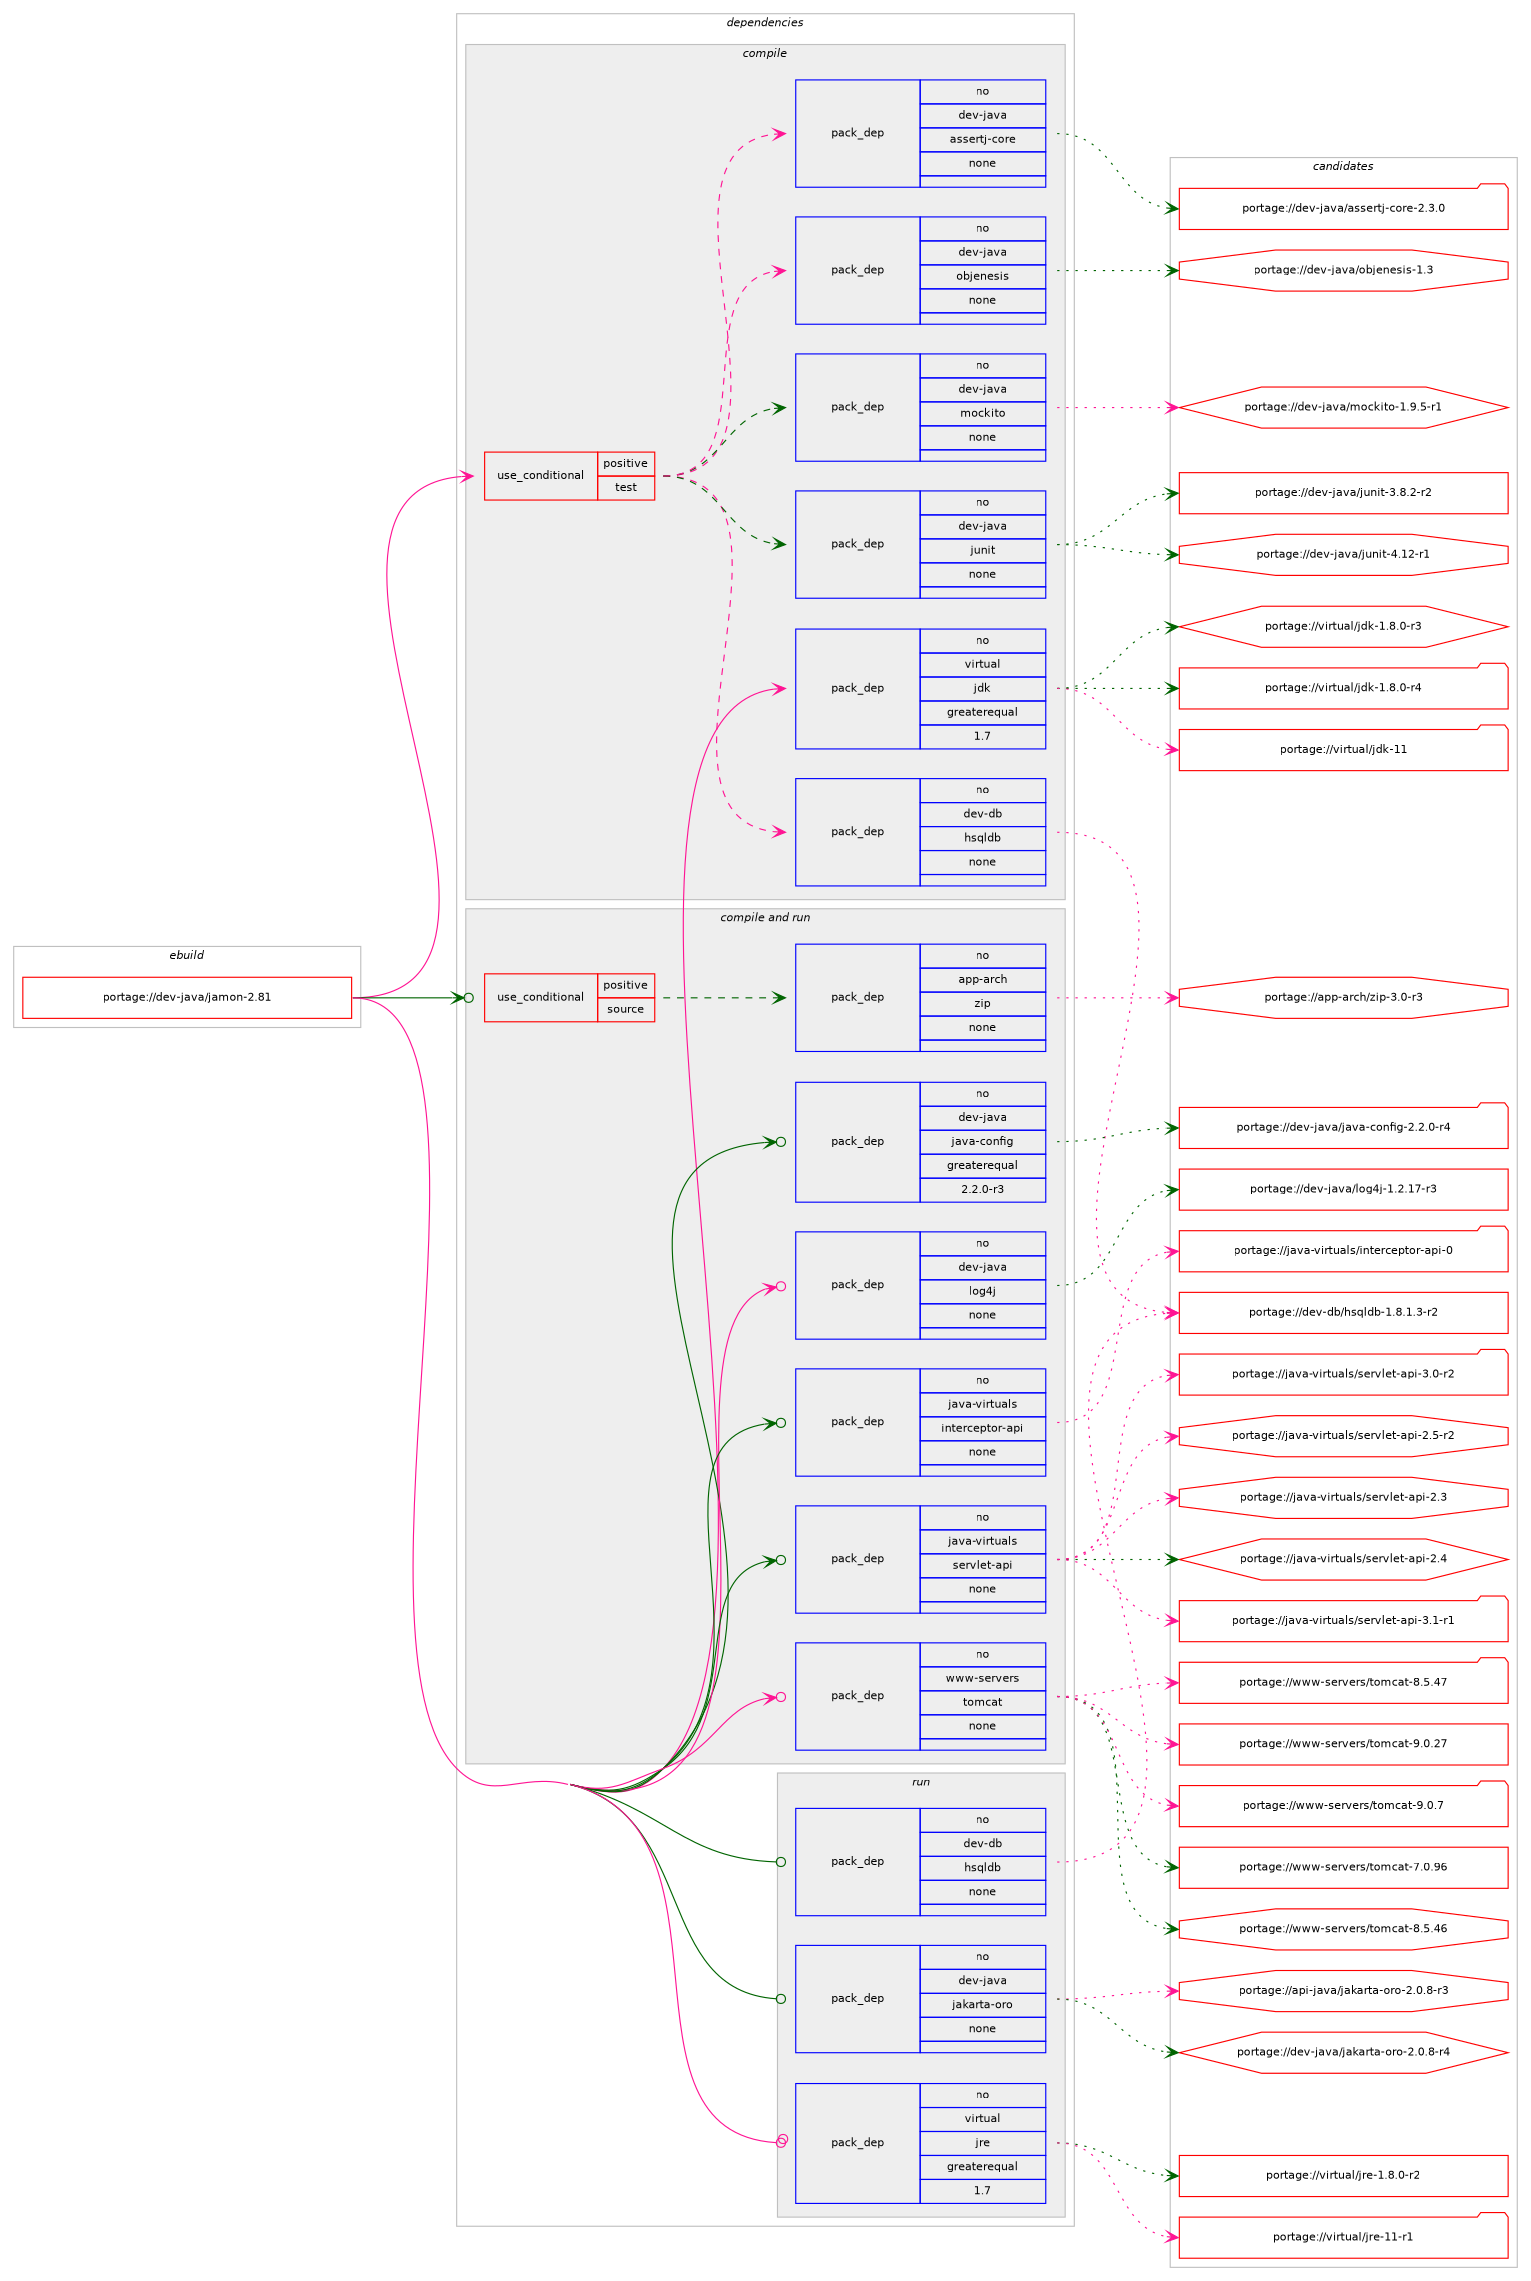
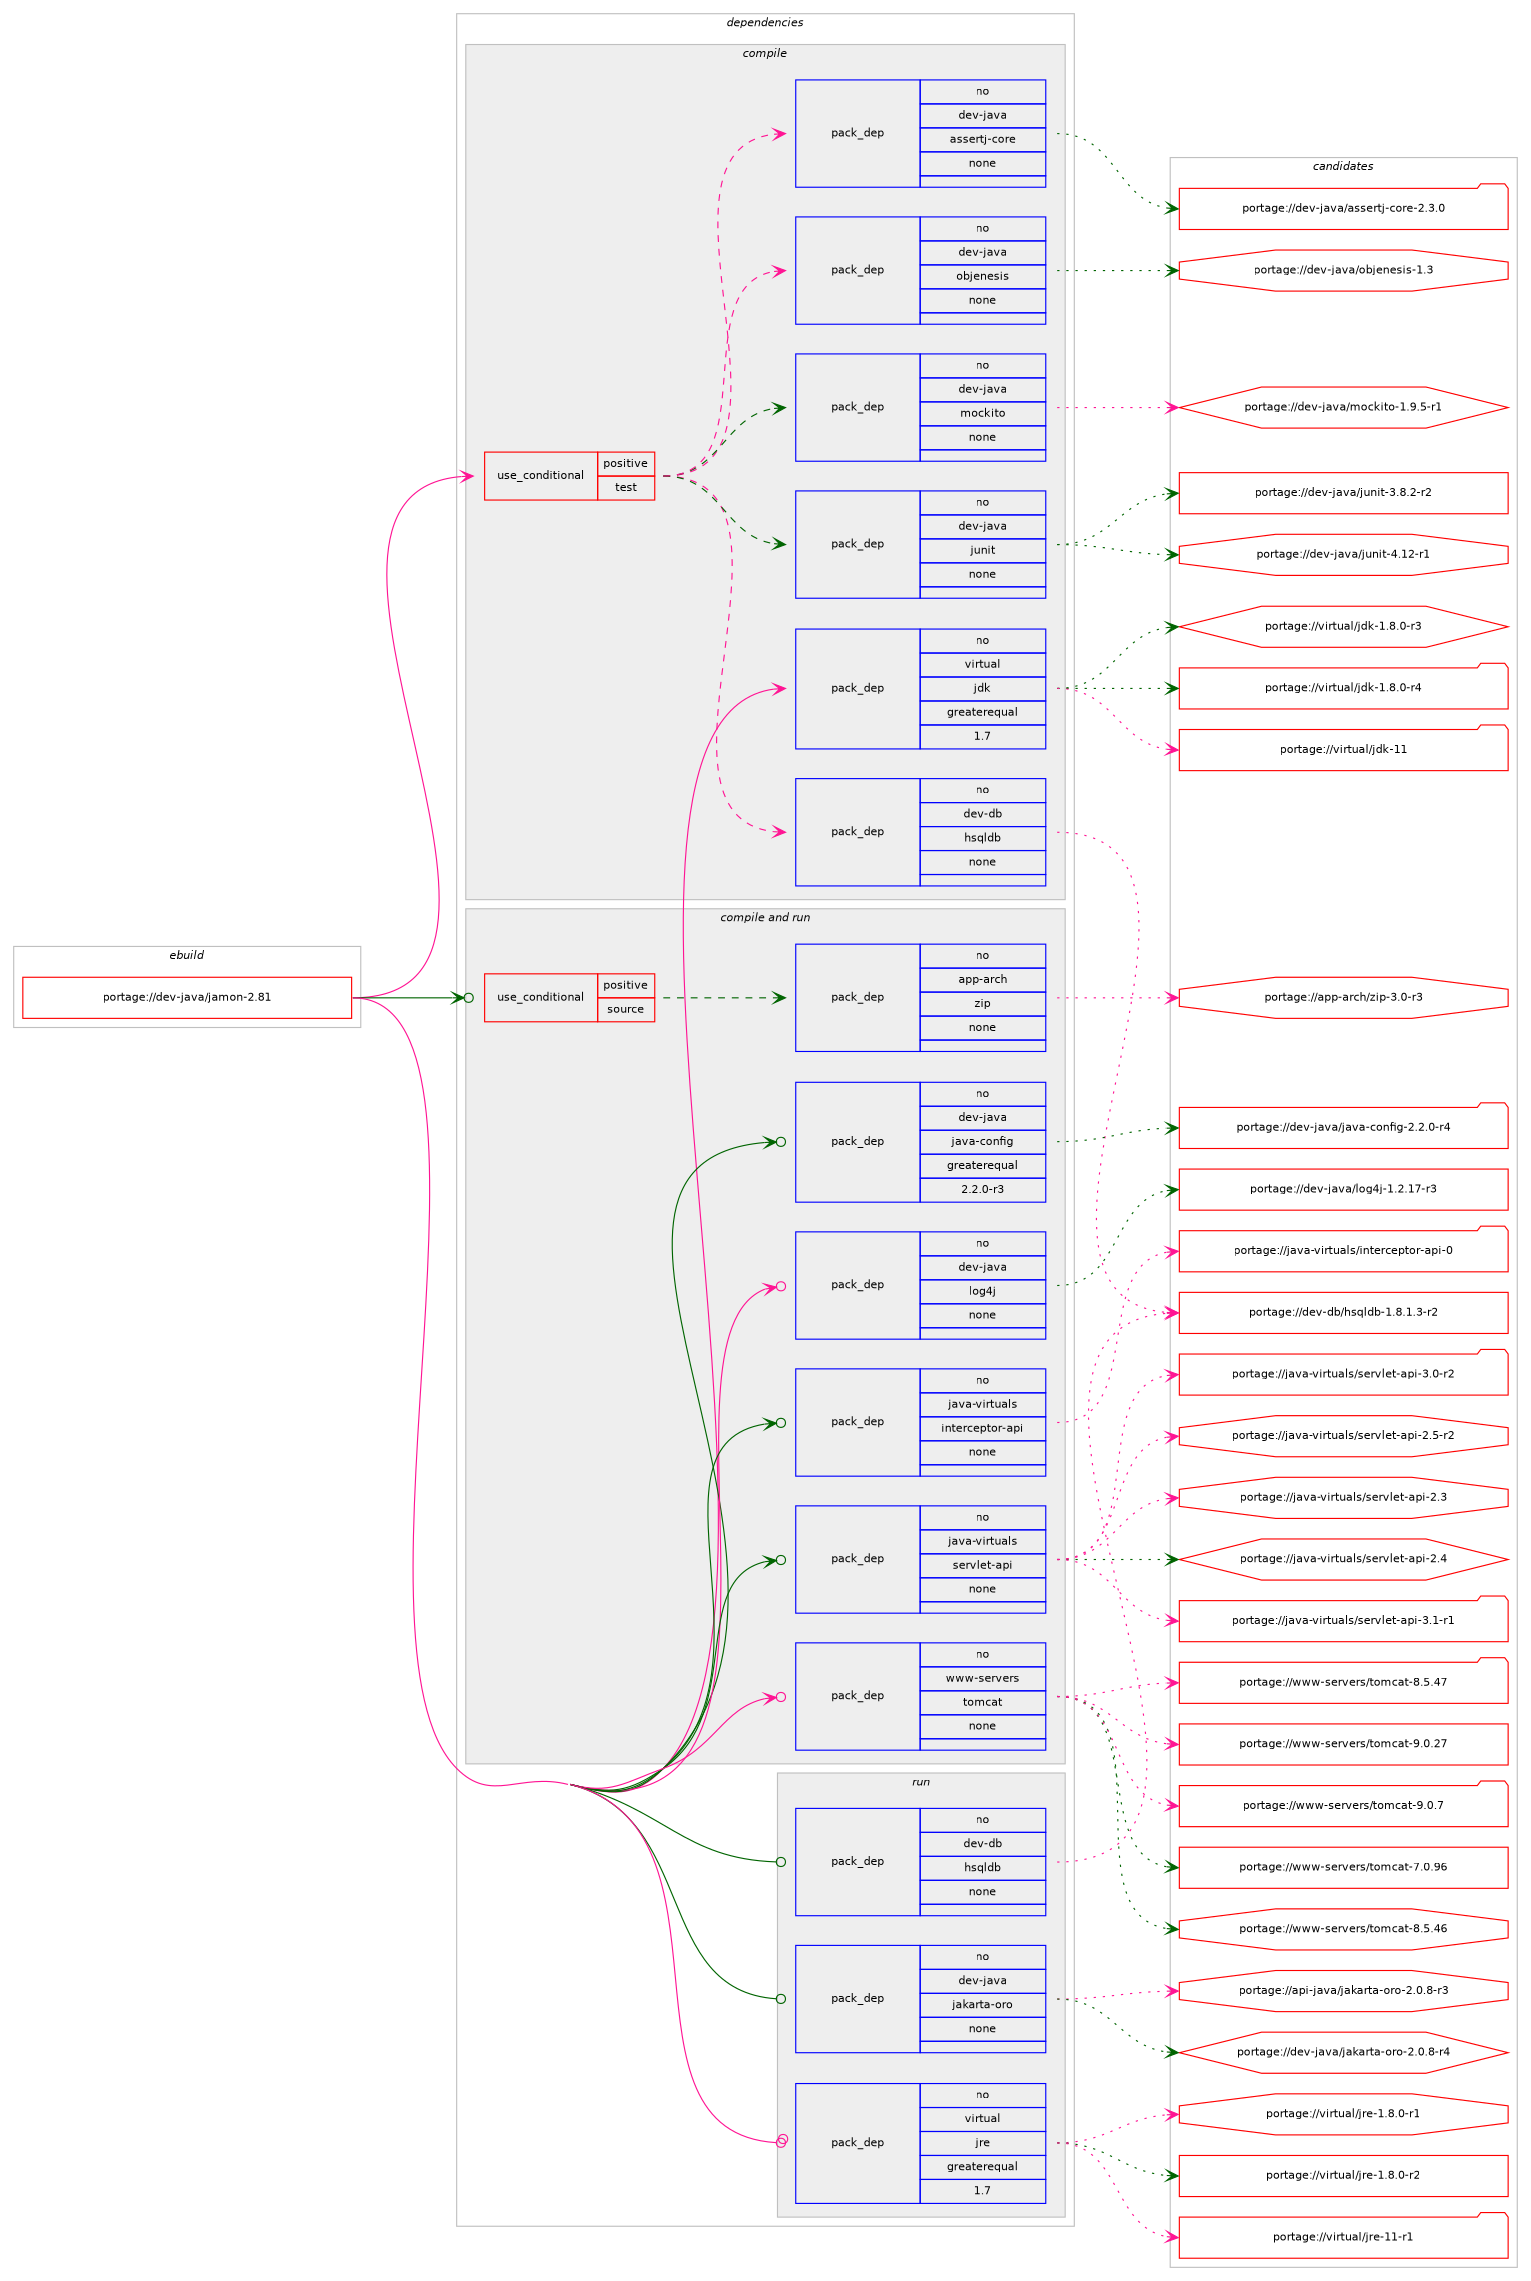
none -> (1344, 2114)
